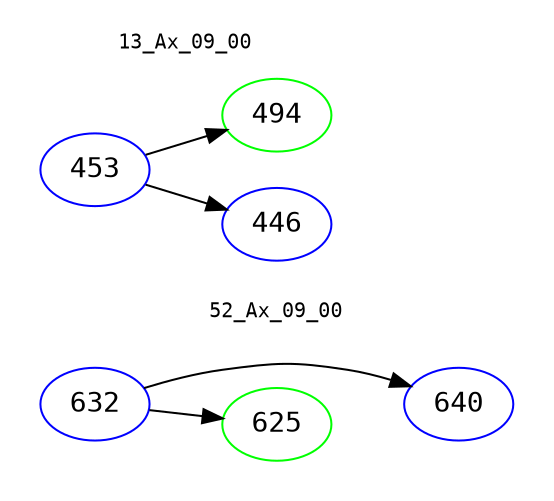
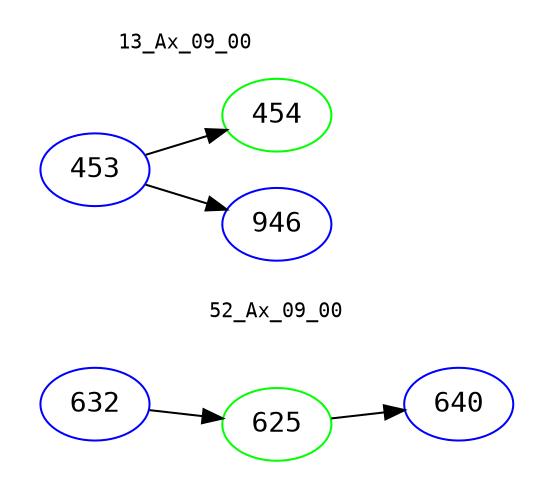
(277, 115) -> (277, 115)
(277, 224) -> (277, 224)
(267, 365) -> (358, 415)
